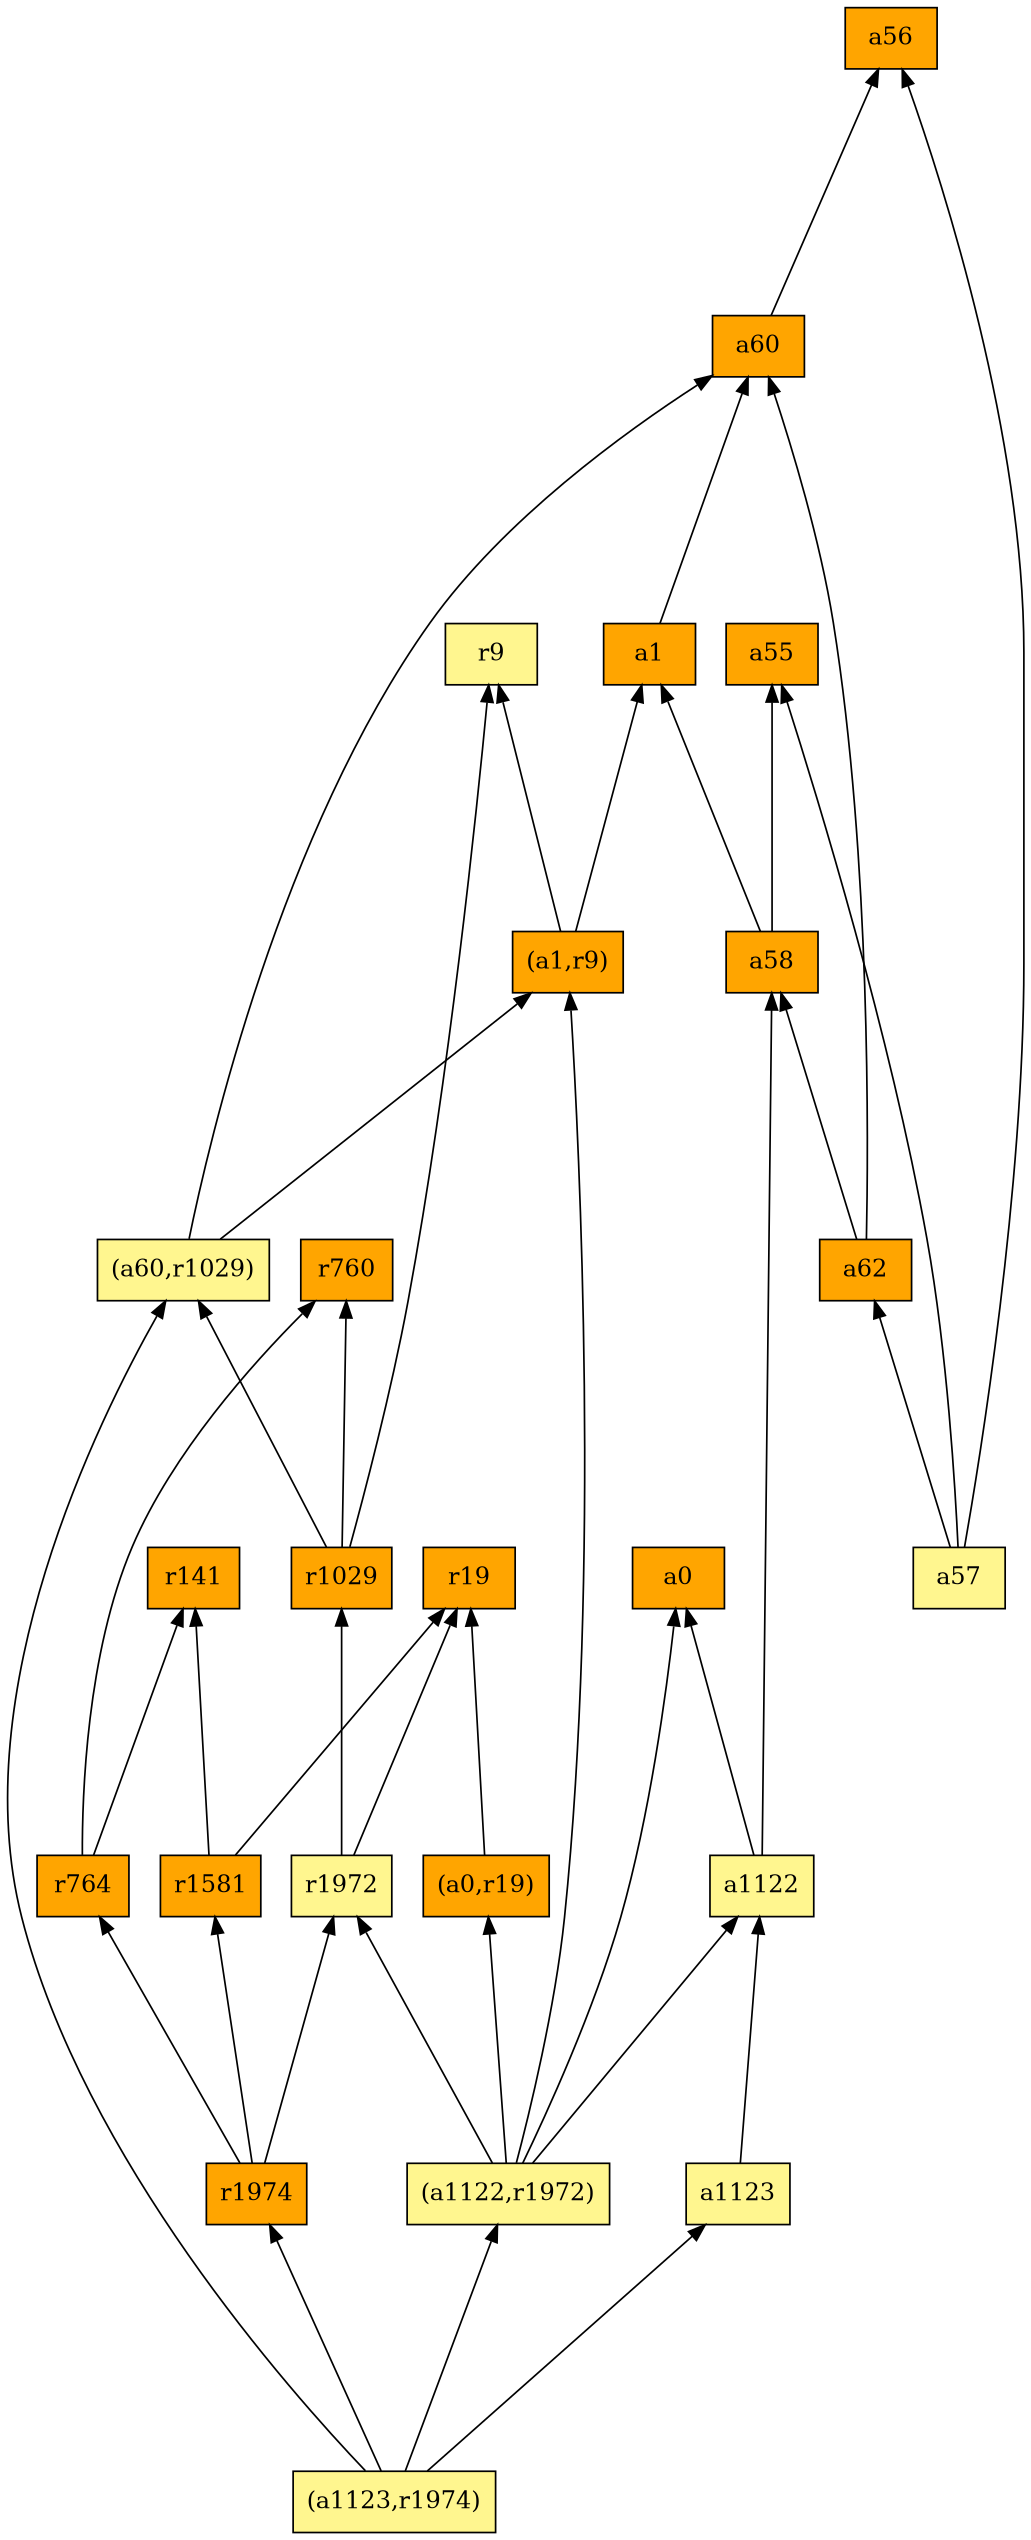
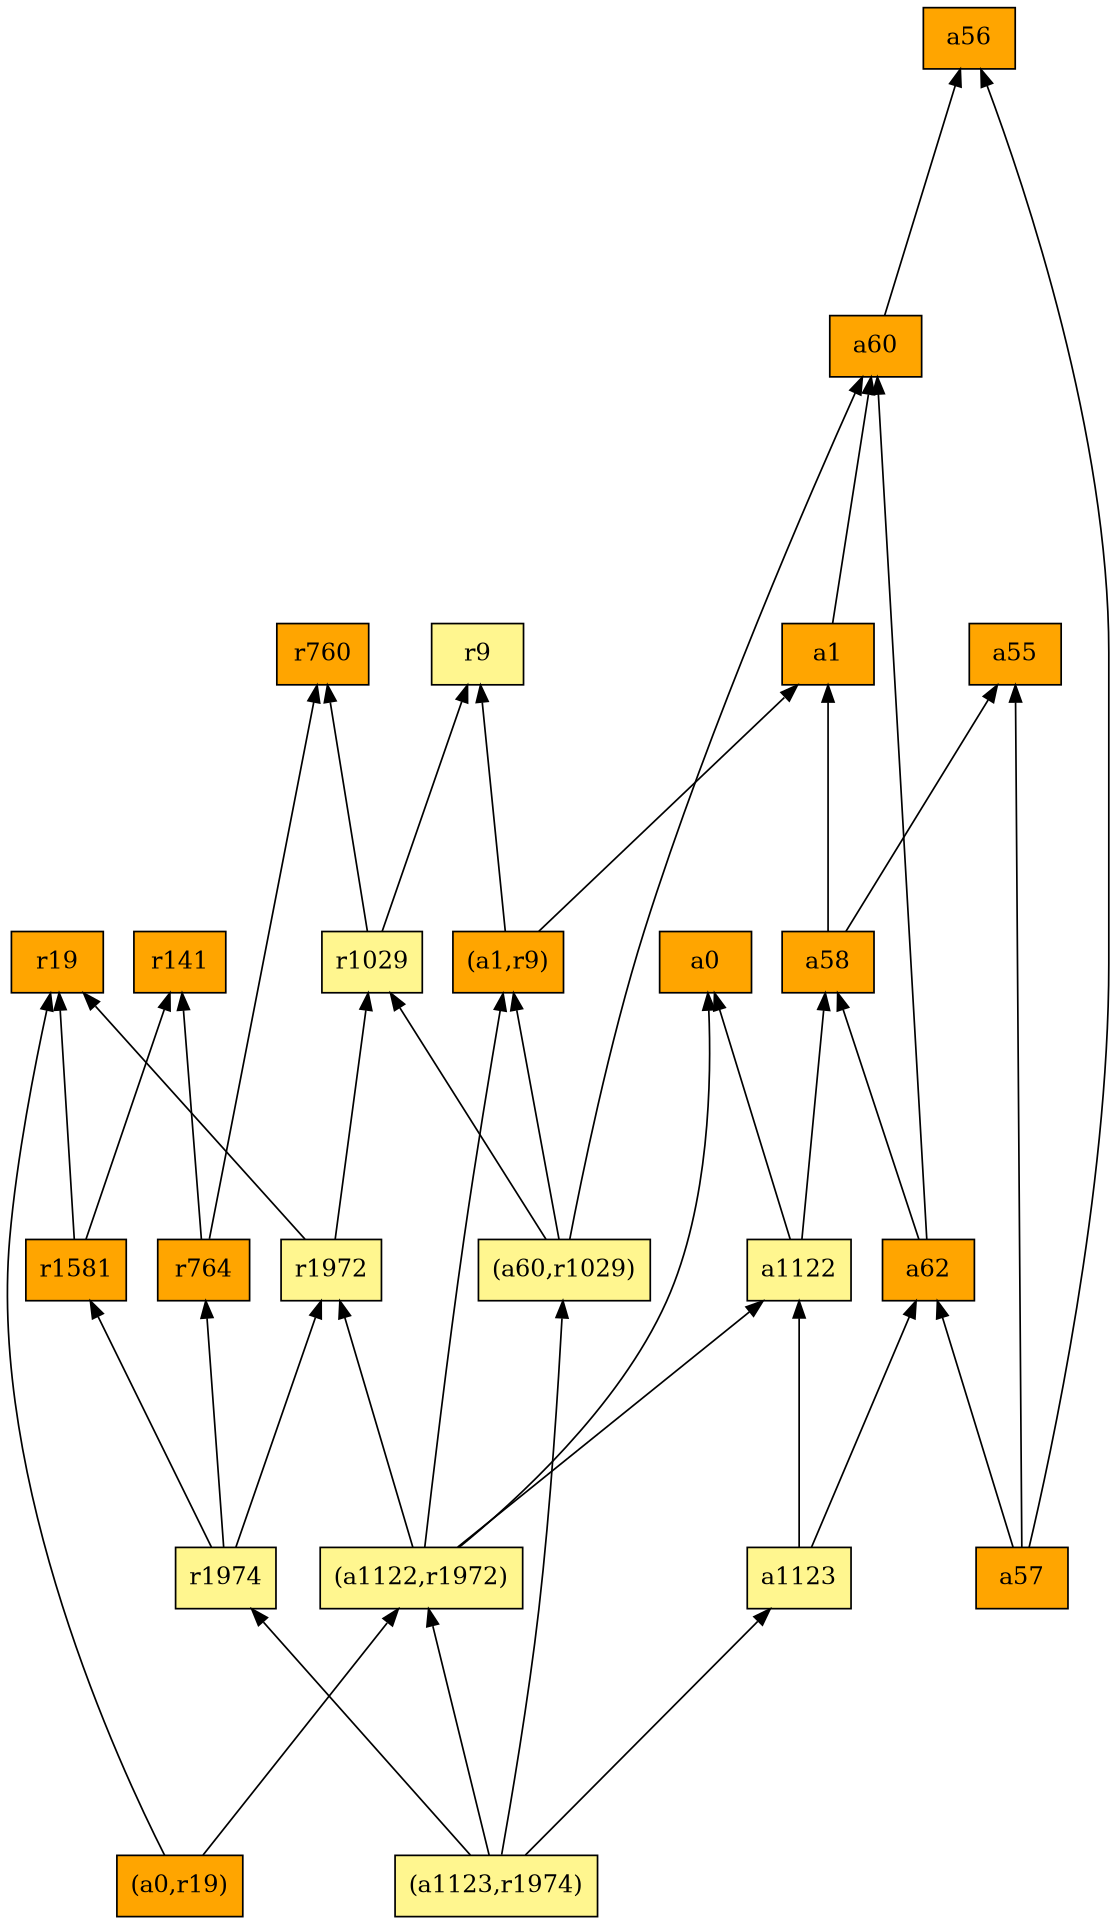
(267, 1432) -> (469, 1118)
none -> (860, 1432)
(342, 1578) -> (372, 962)
(959, 1578) -> (1022, 1578)
(498, 2049) -> (295, 1739)
(257, 2194) -> (226, 1578)
